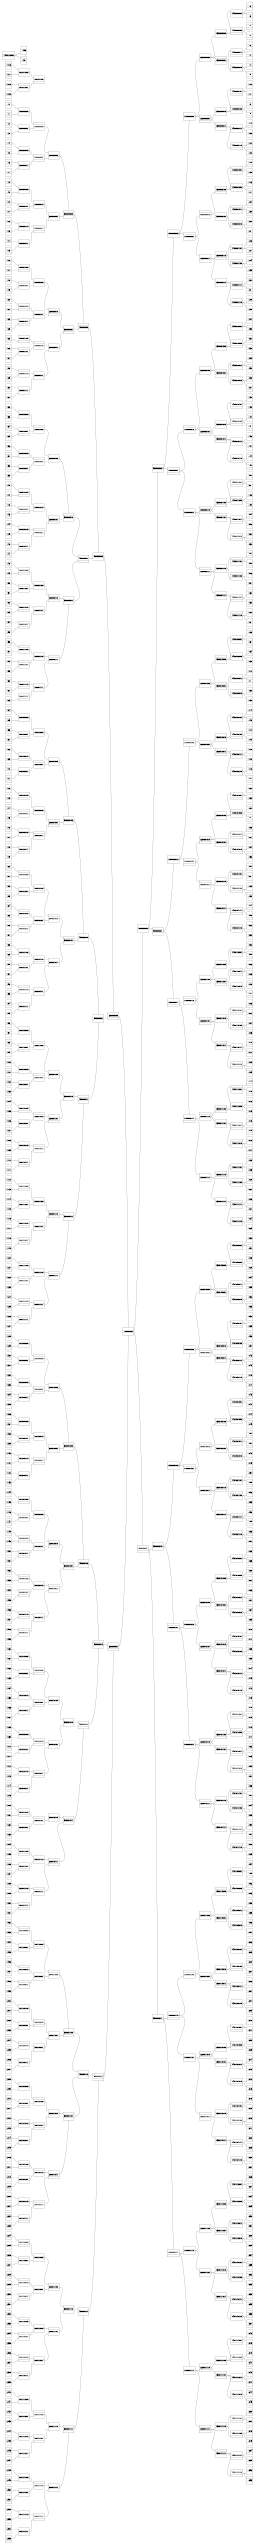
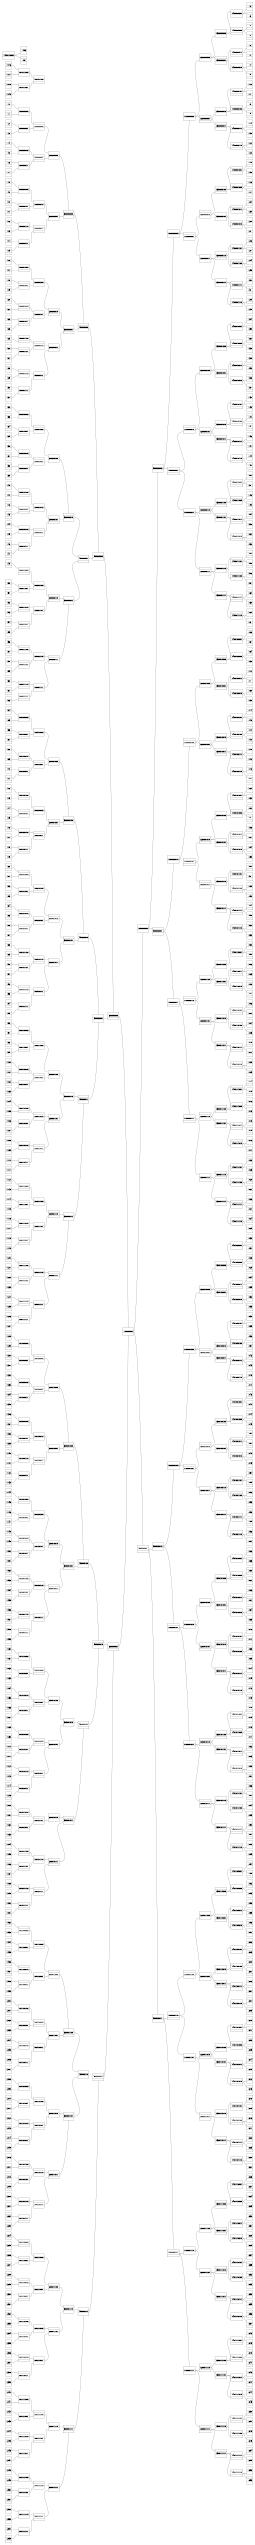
(8, 574) -> none
